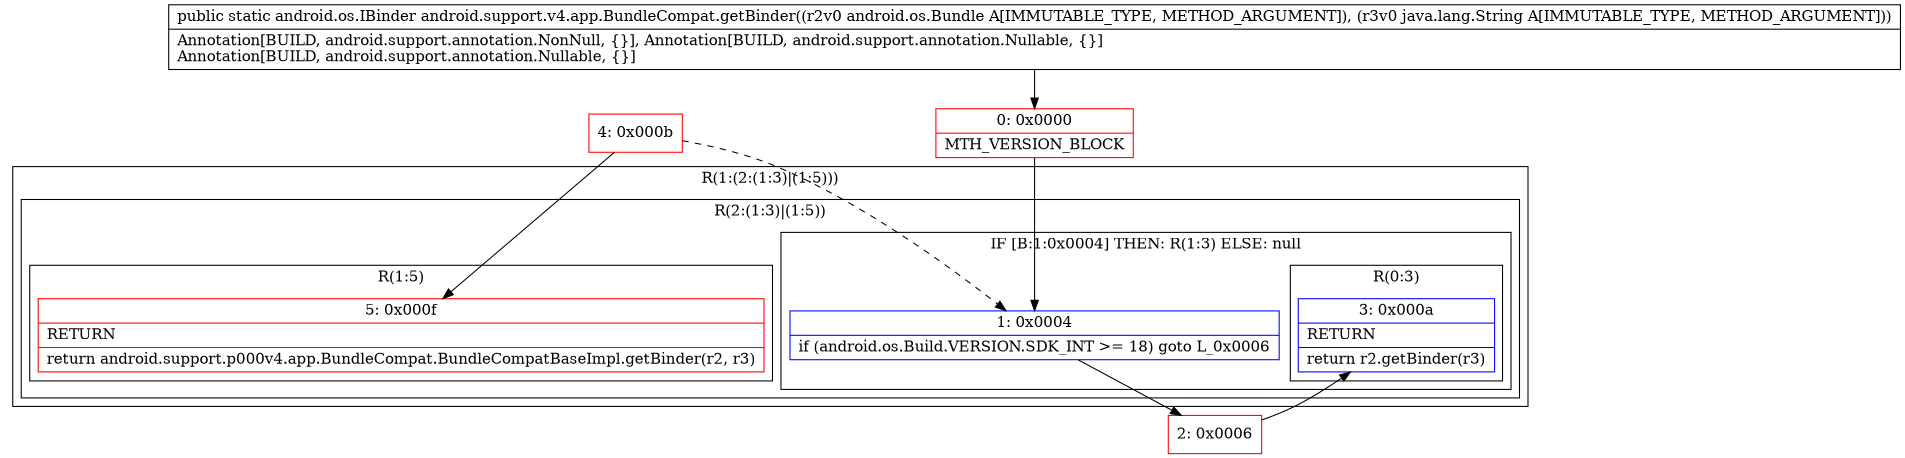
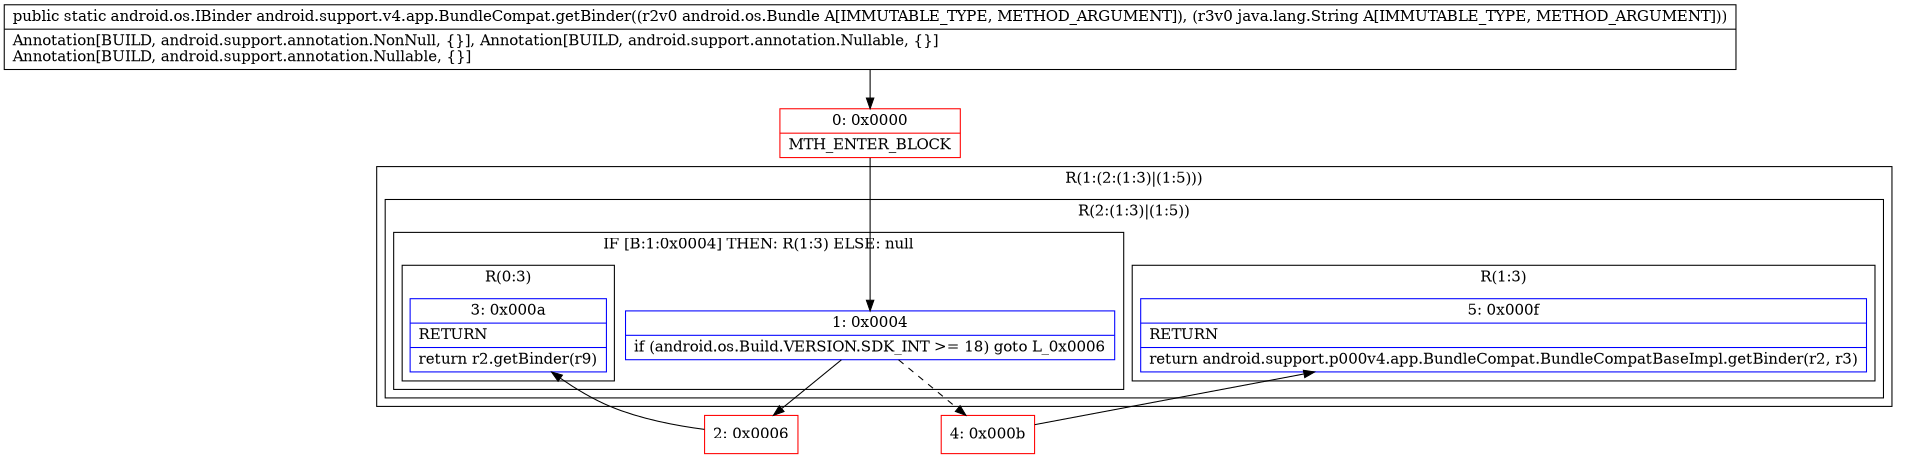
(1035, 145) -> (870, 145)
(857, 208) -> (927, 383)
(401, 277) -> (1504, 277)
(401, 335) -> (1504, 335)
(1396, 359) -> (508, 359)
